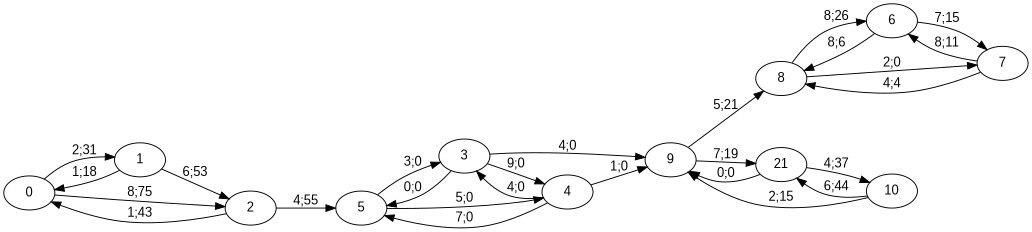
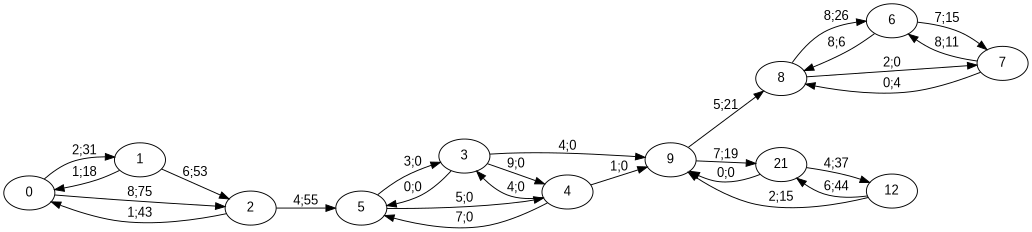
(892, 84) -> (892, 84)
(892, 191) -> (892, 191)
